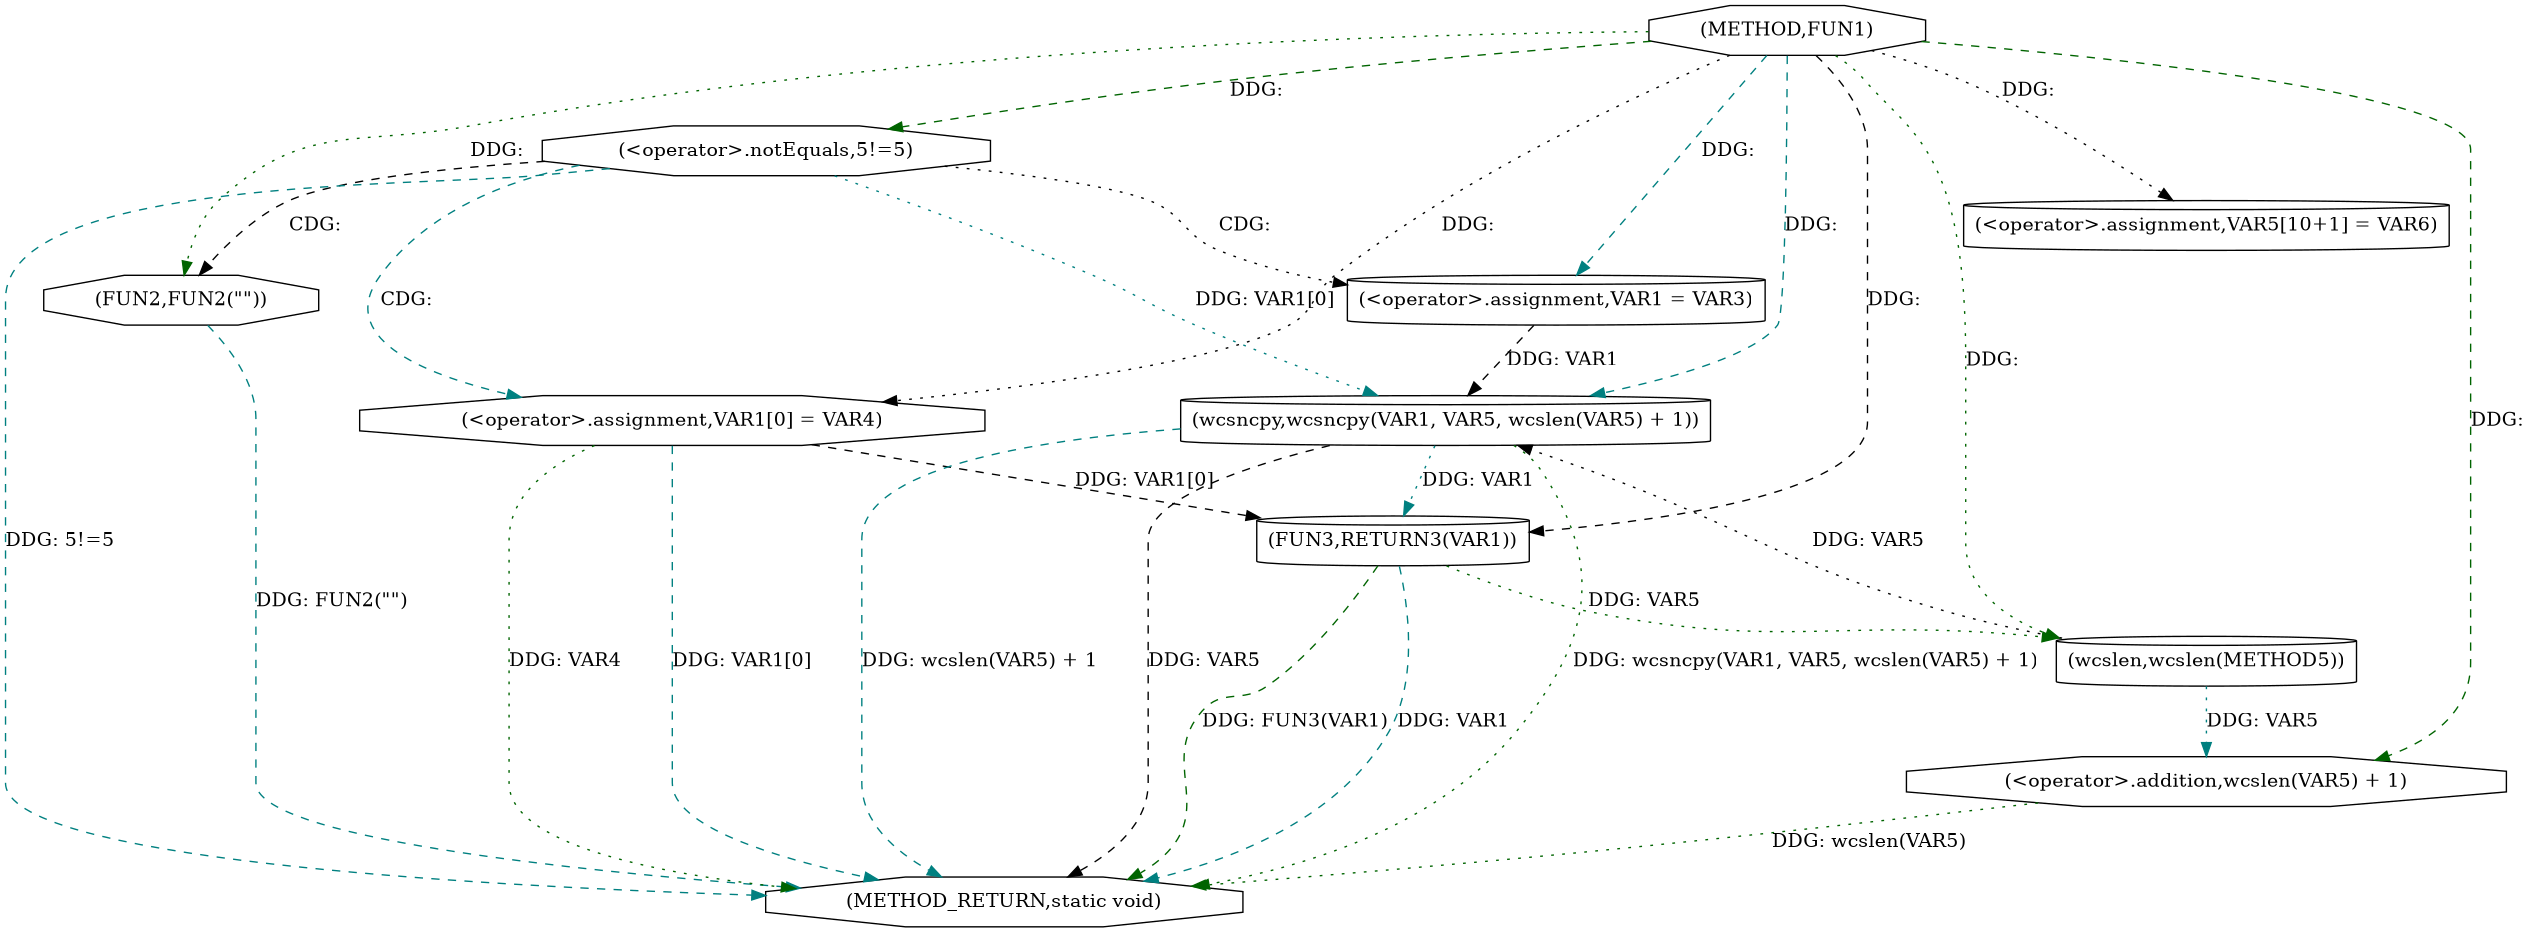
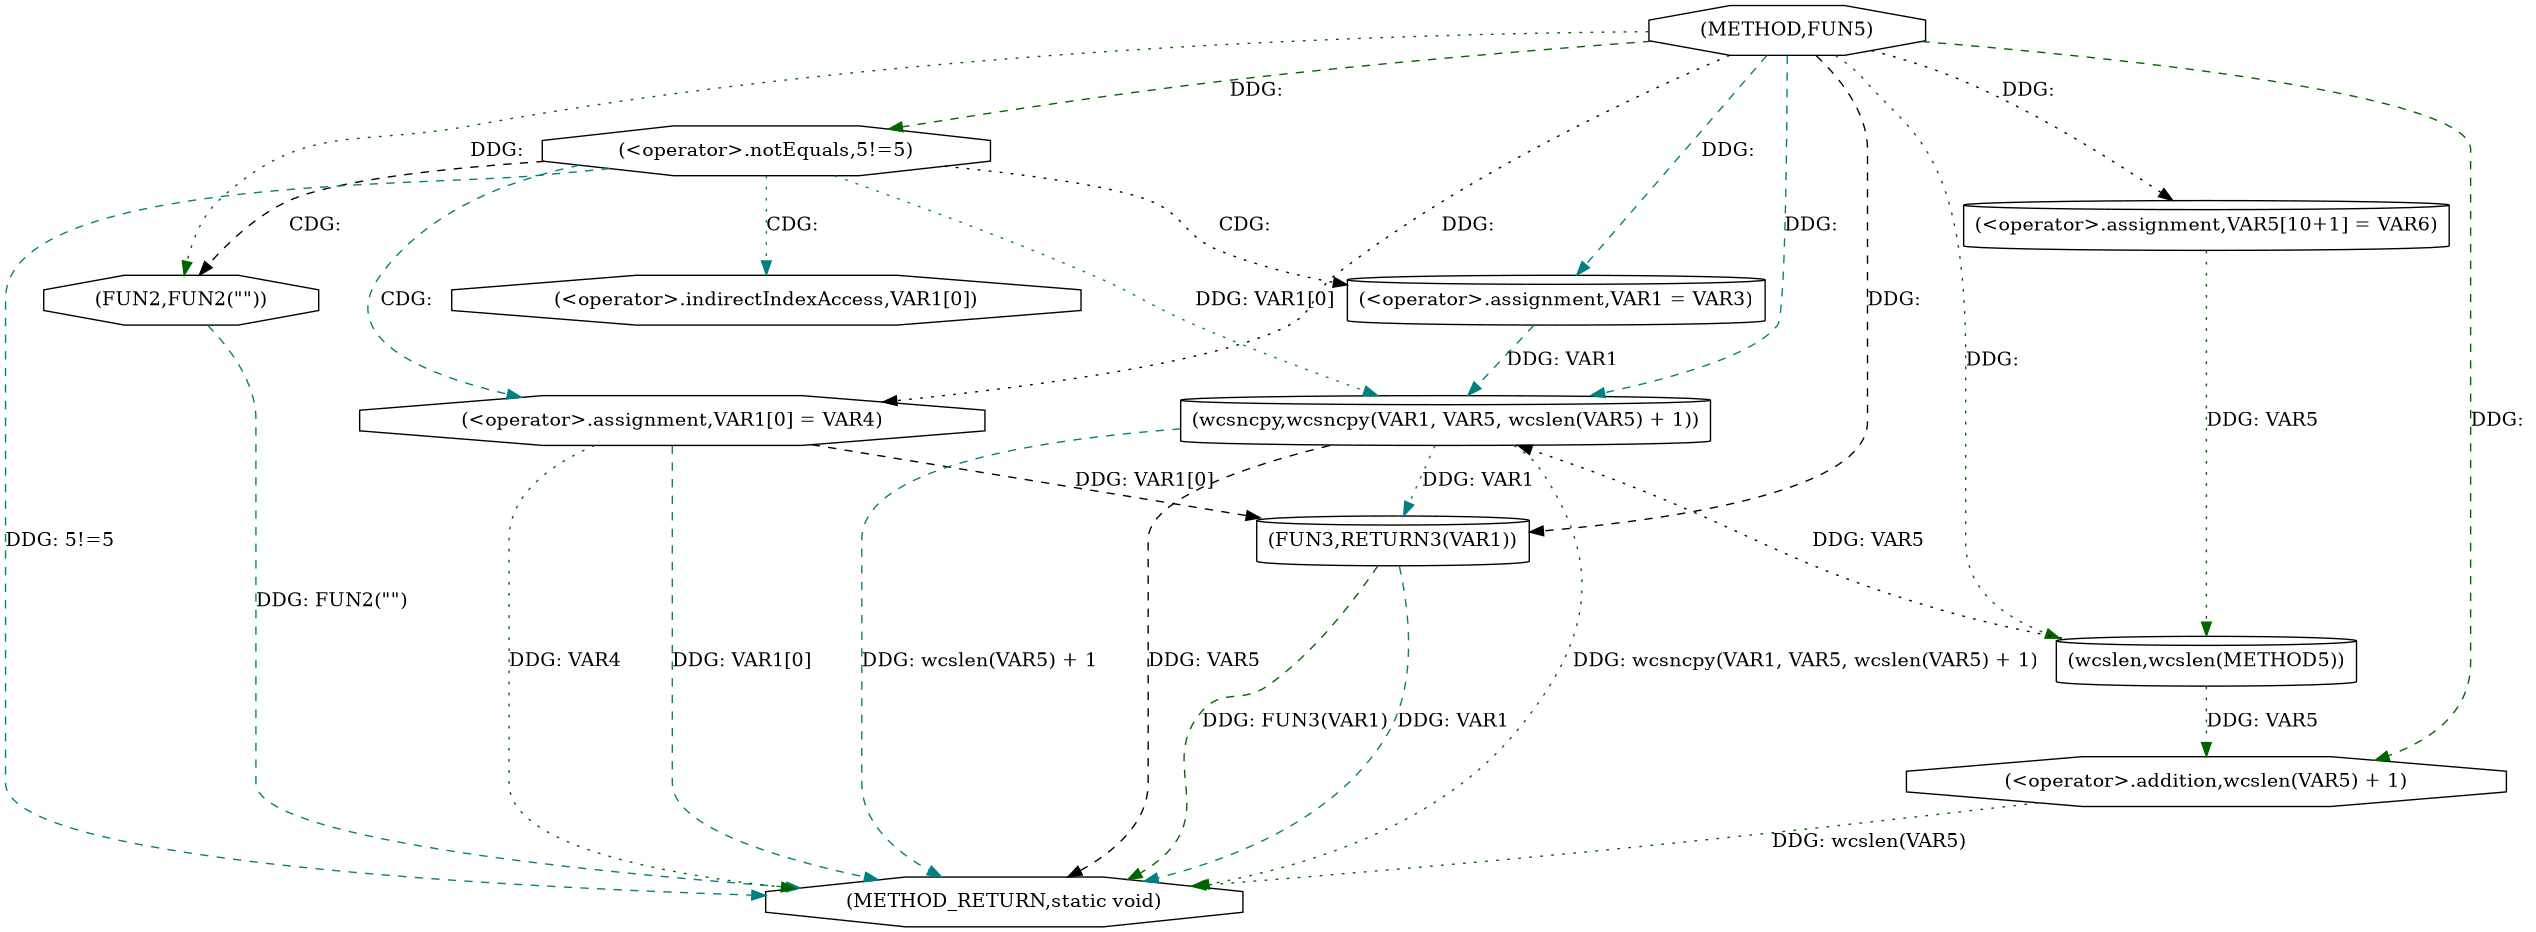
(1787, 30) -> (1787, 30)
none -> (766, 300)
(1506, 355) -> (1506, 355)
(1740, 630) -> (2206, 436)
(2206, 714) -> (2206, 714)
